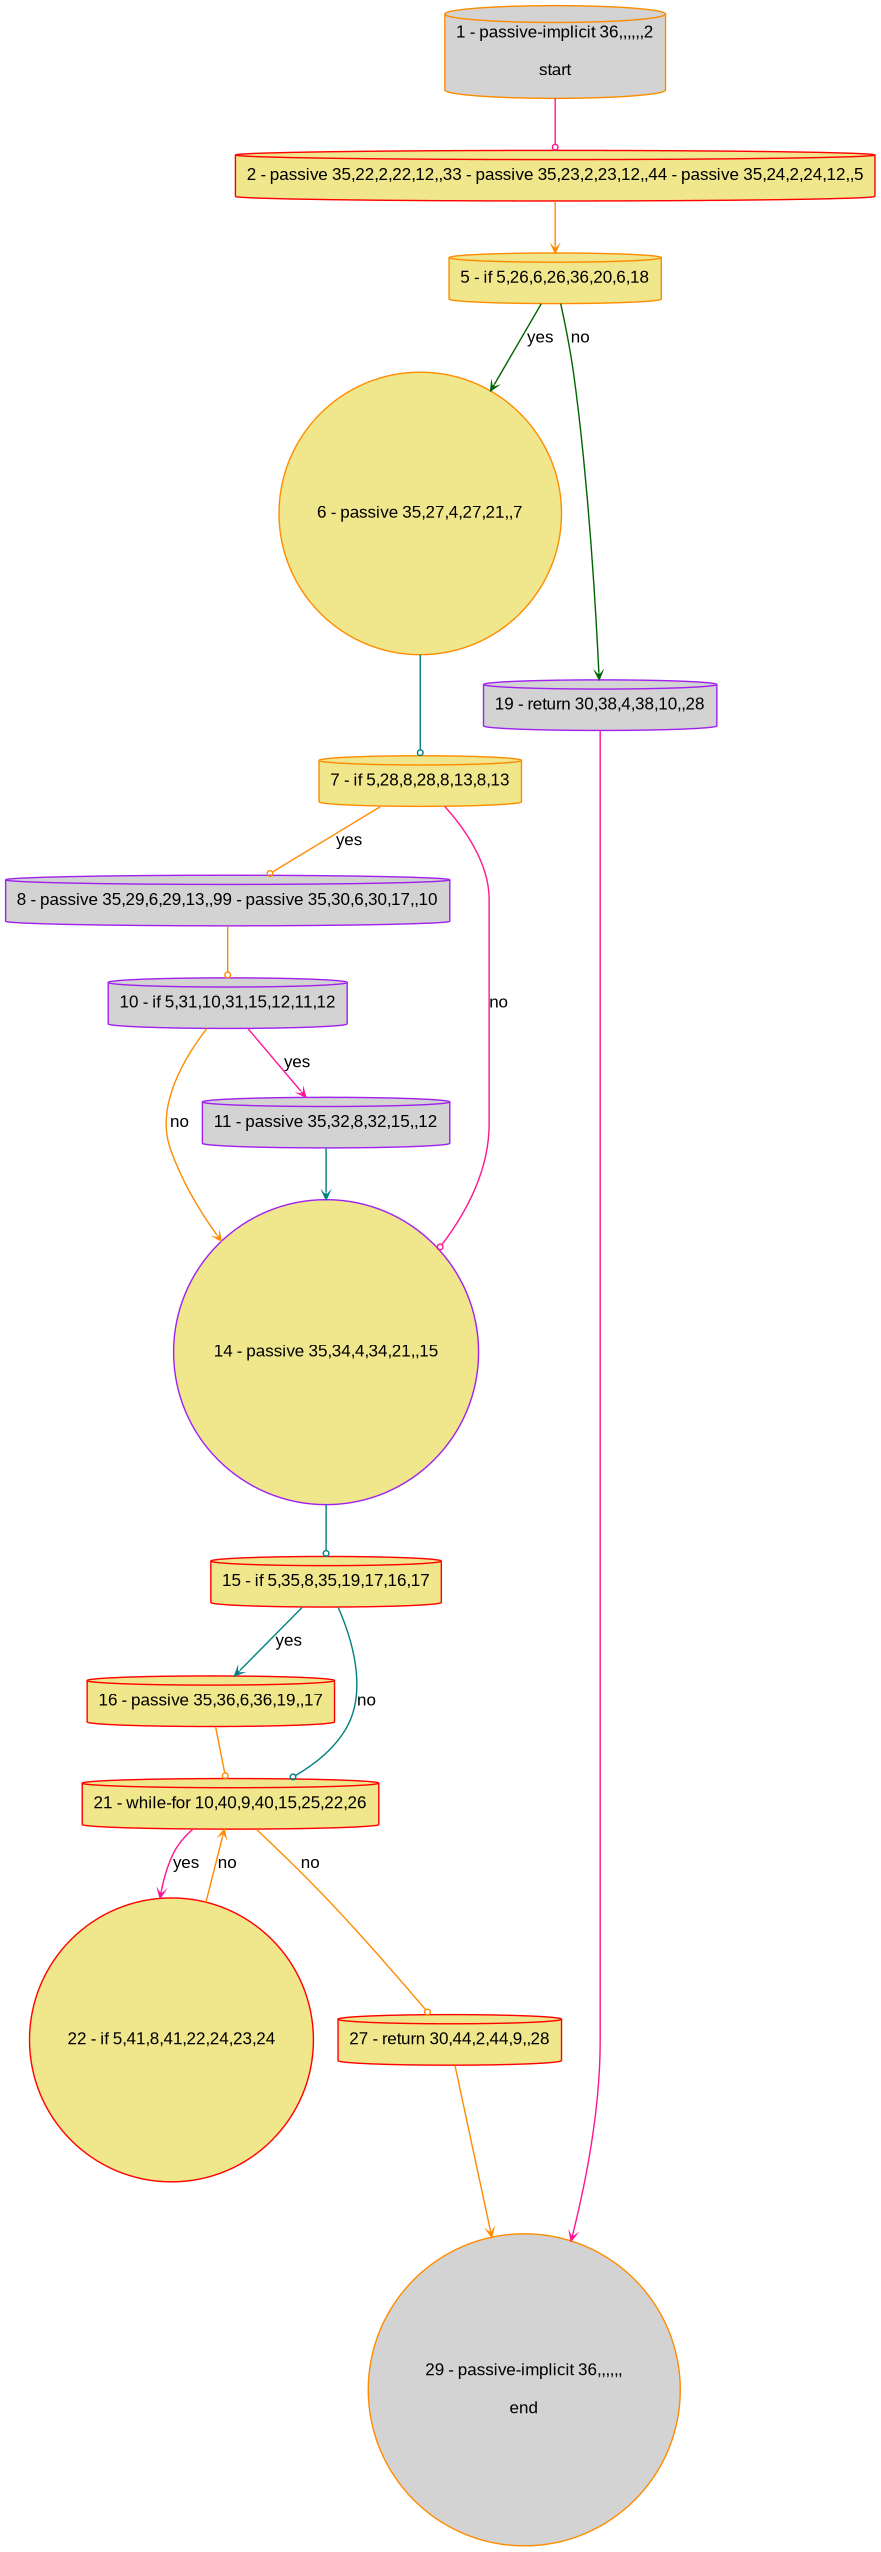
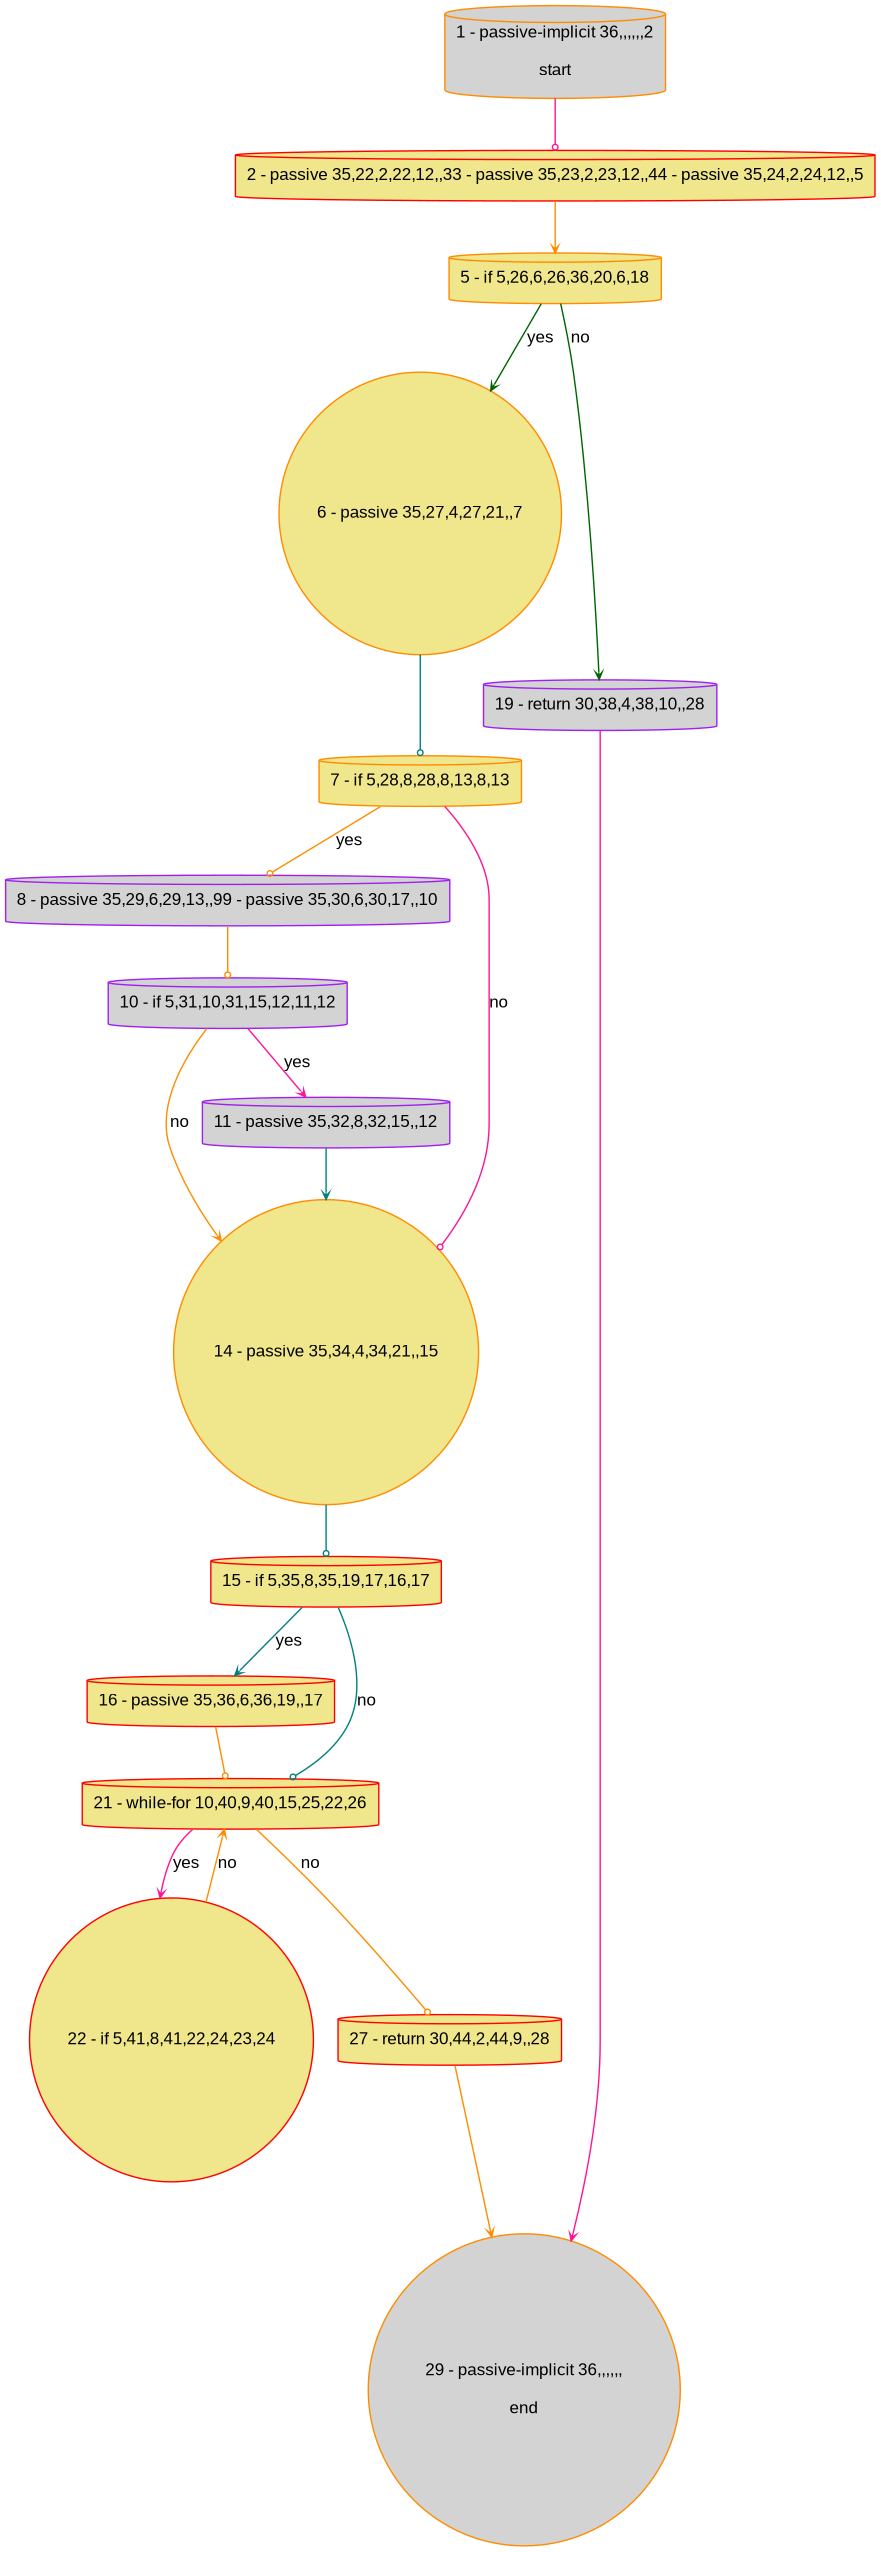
(326, 1352) -> (326, 1352)
